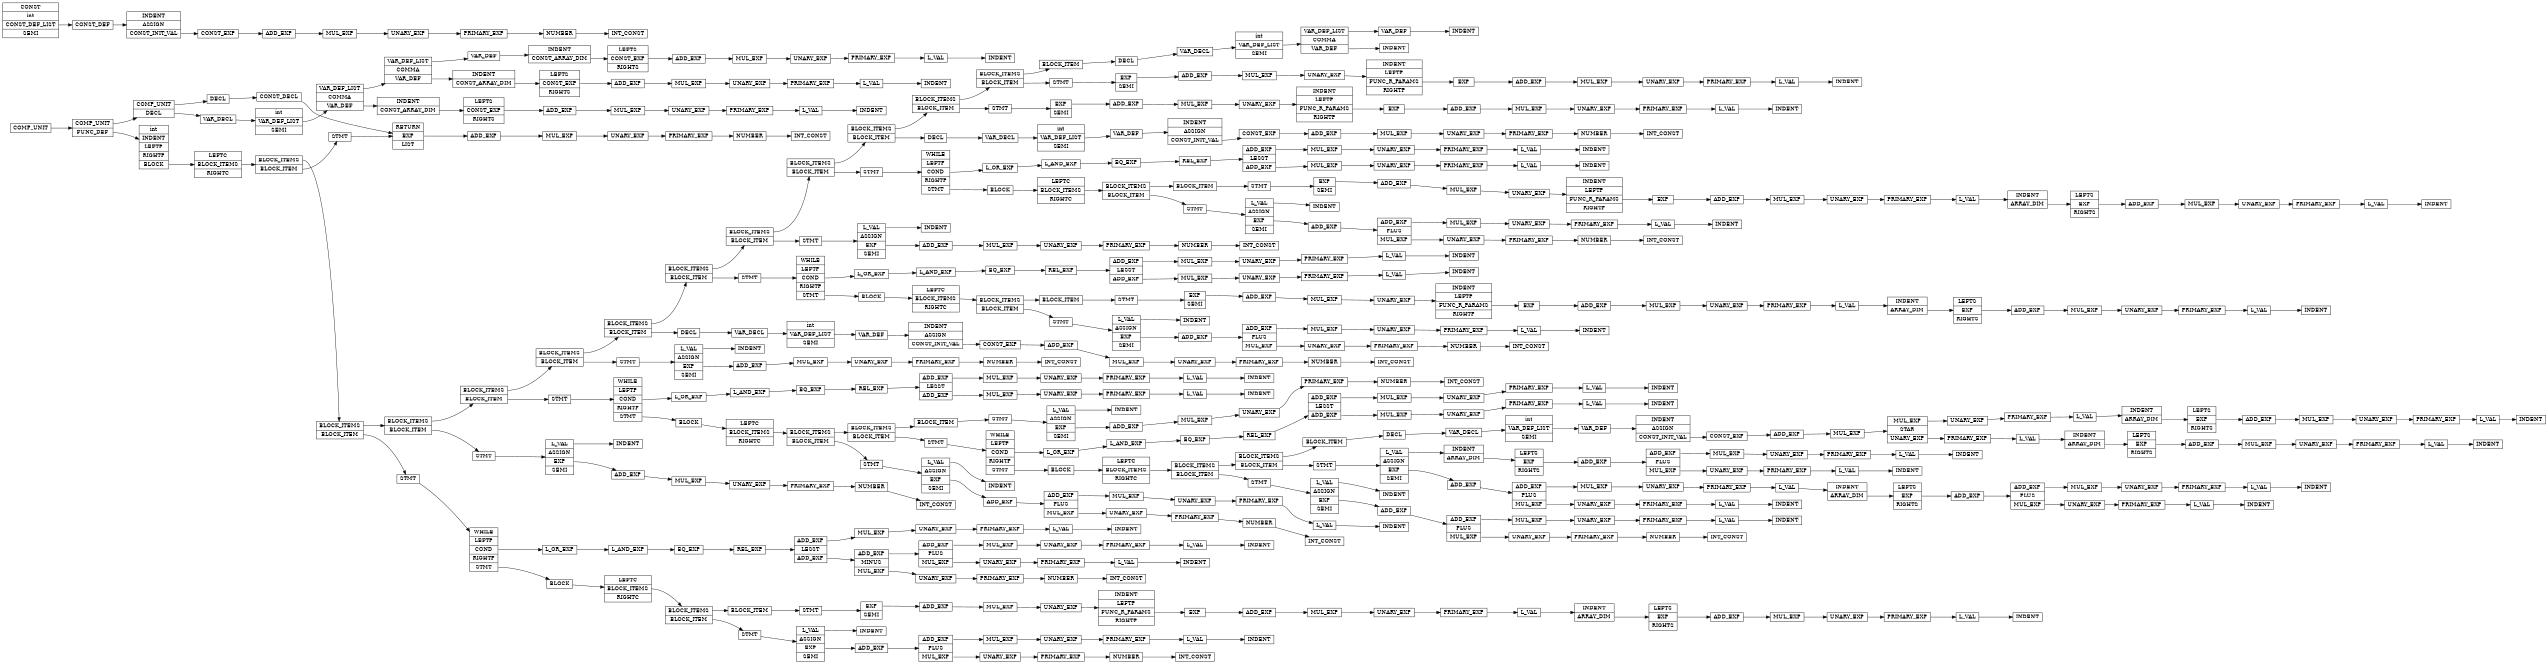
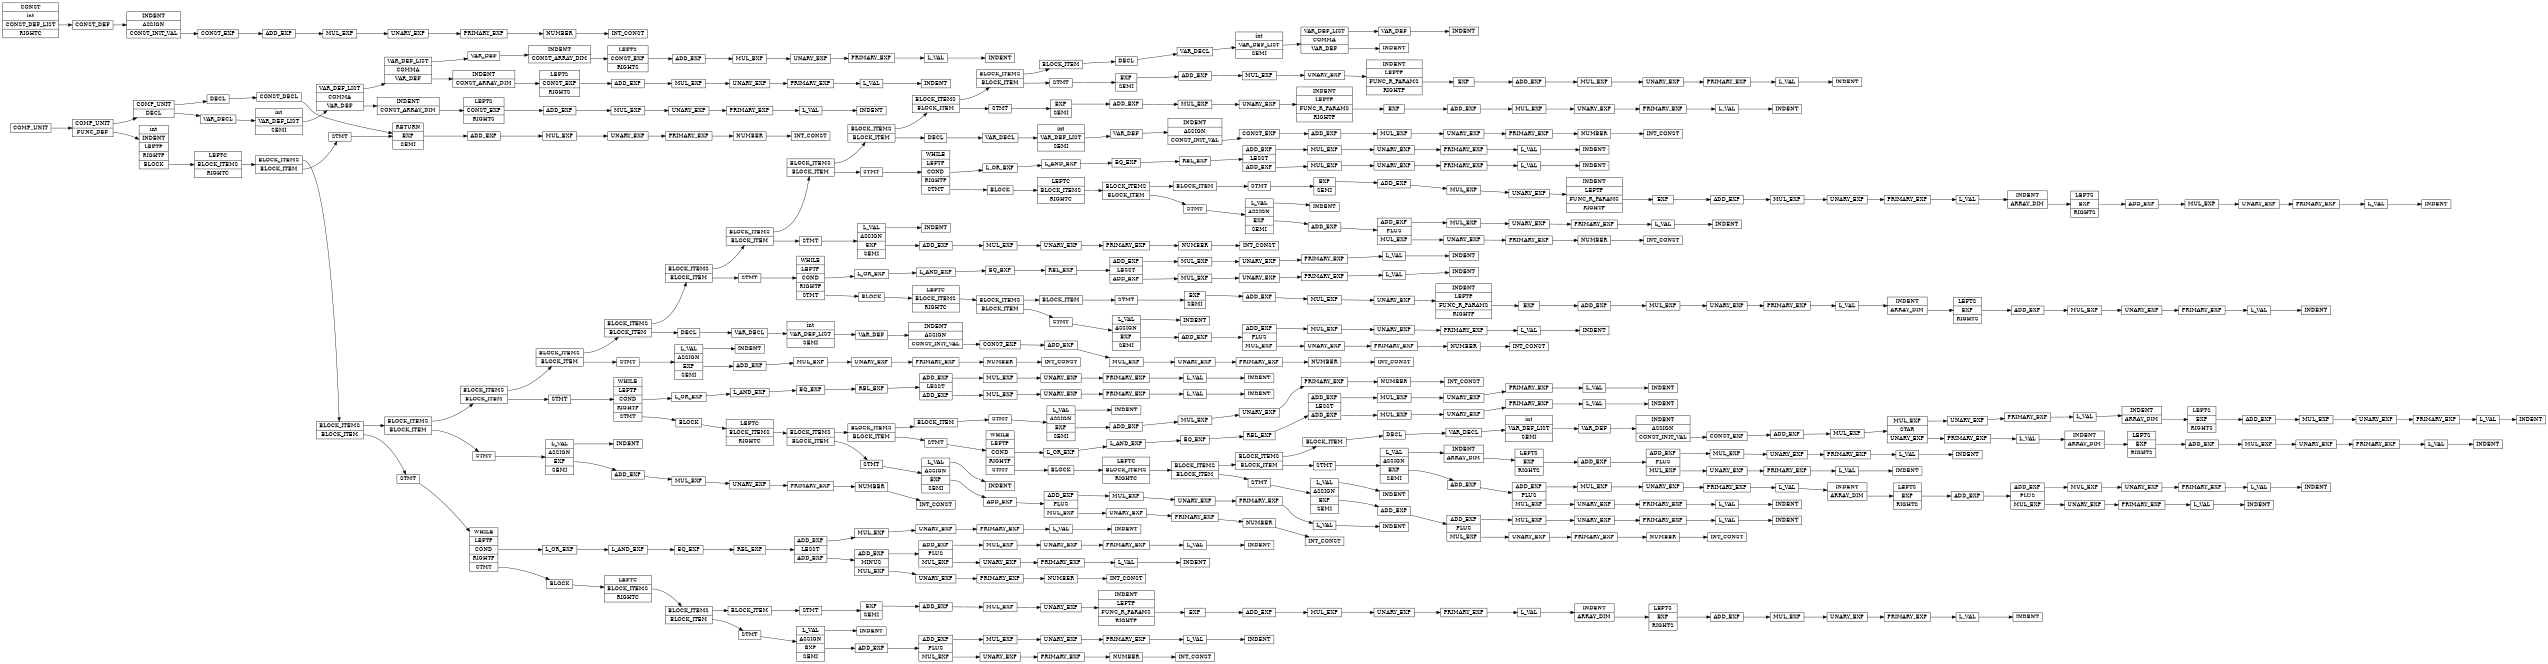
(31, 33) -> (31, 33)
(408, 145) -> (408, 145)
